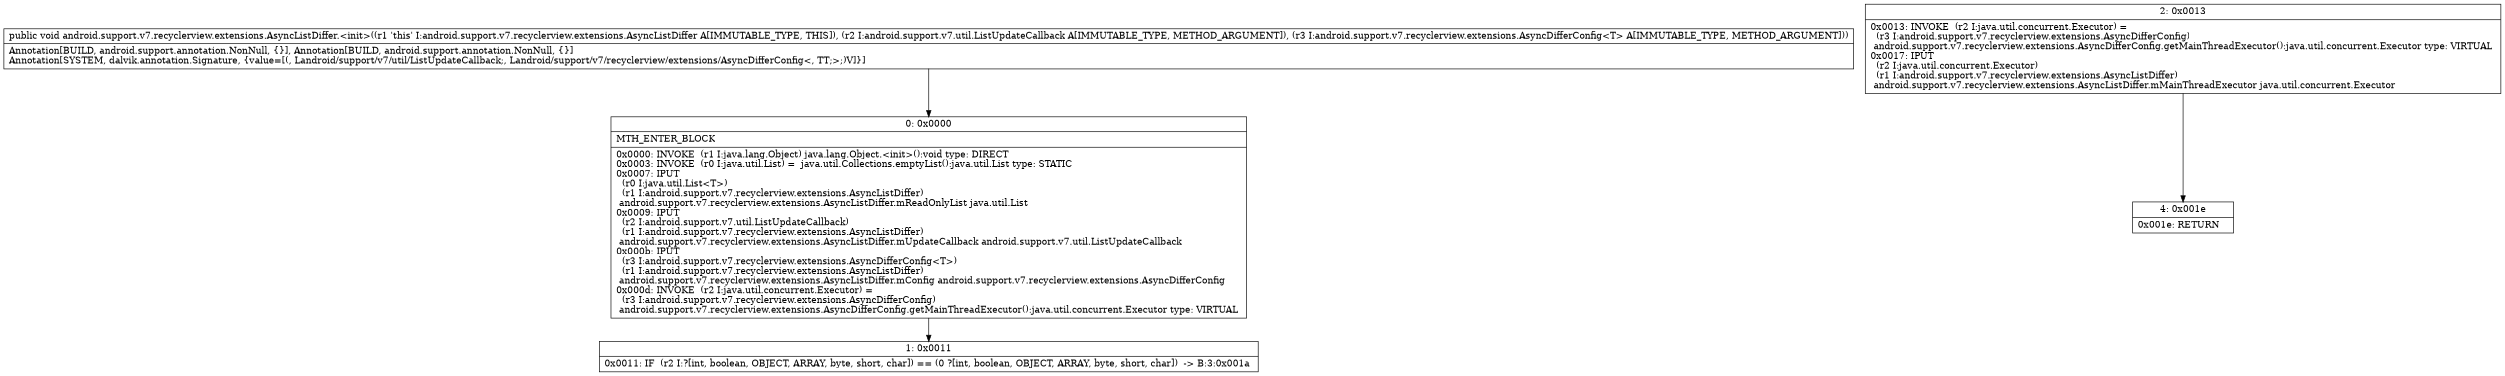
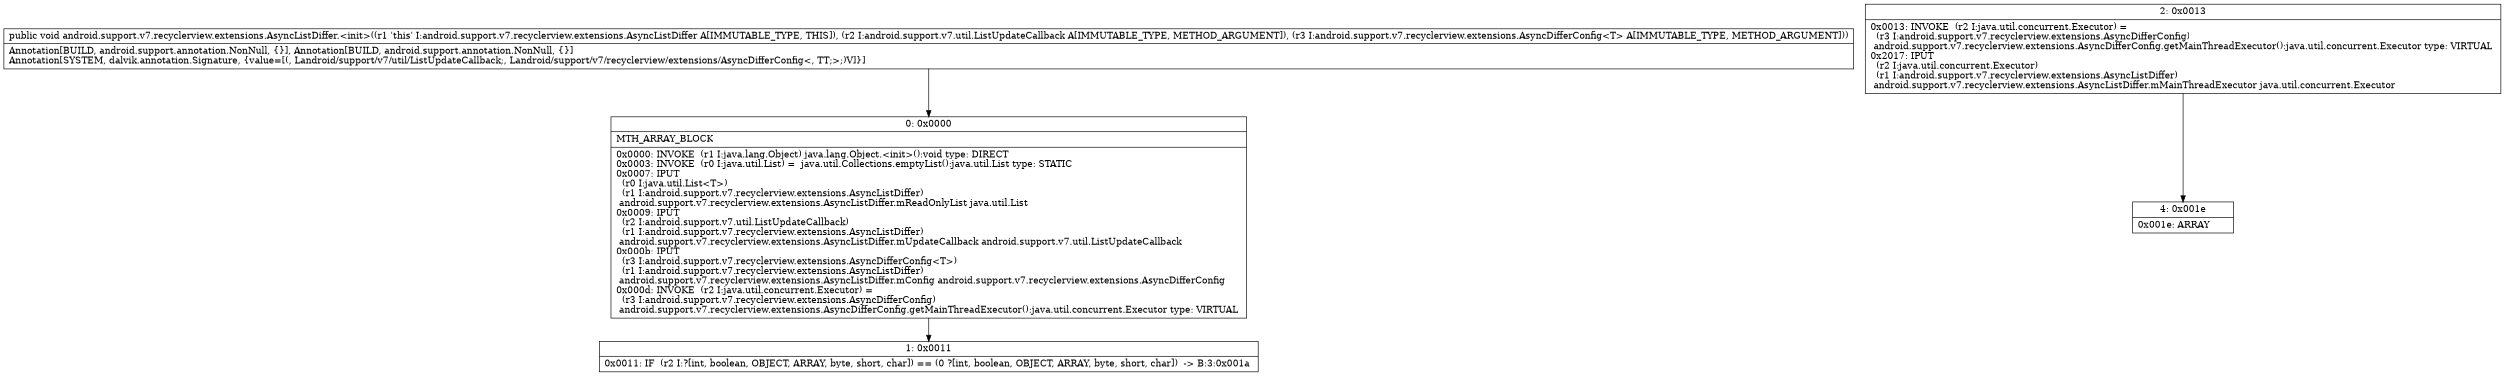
(1905, 56) -> (1905, 56)
(666, 139) -> (665, 139)
(2183, 225) -> (2178, 225)
